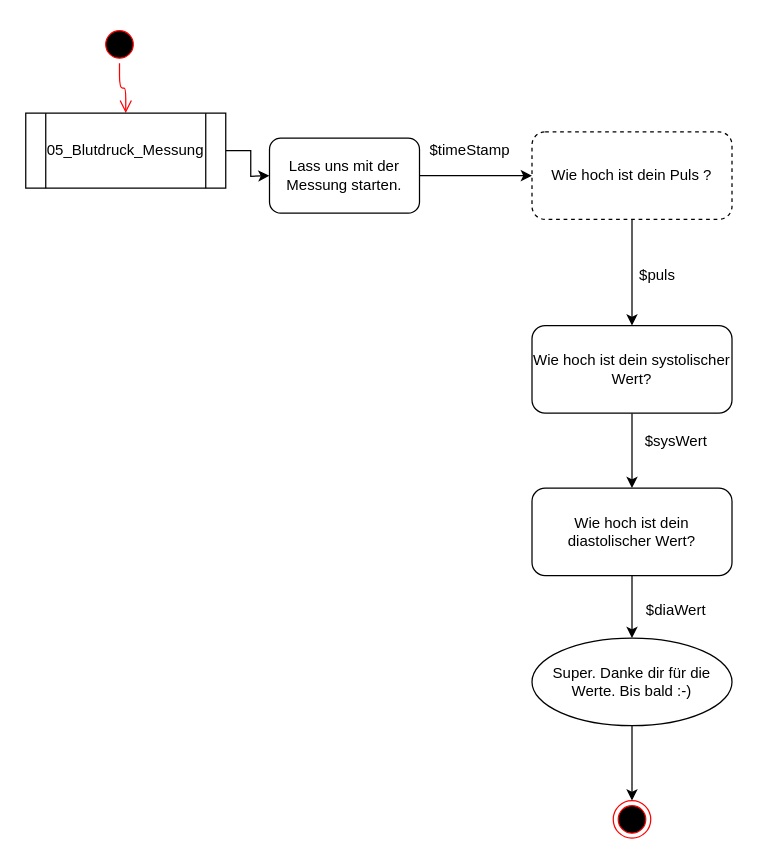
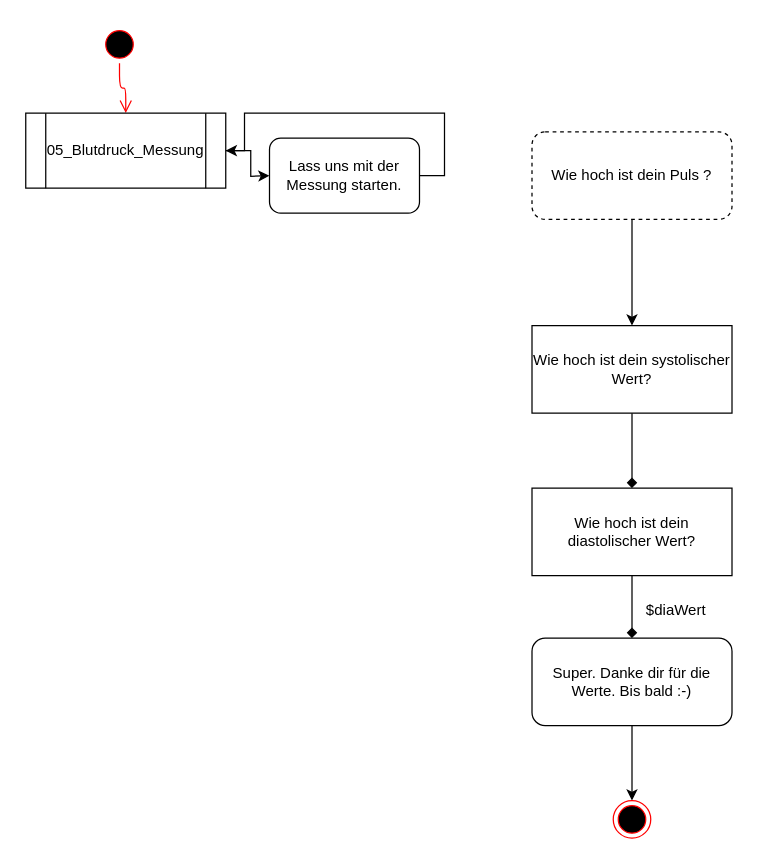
(469, 151) -> none
(483, 176) -> (359, 113)
(657, 276) -> none
(632, 369) -> (632, 369)
(676, 451) -> none
(632, 478) -> (632, 477)
(632, 532) -> (632, 532)
(632, 628) -> (632, 627)
(632, 682) -> (632, 682)
